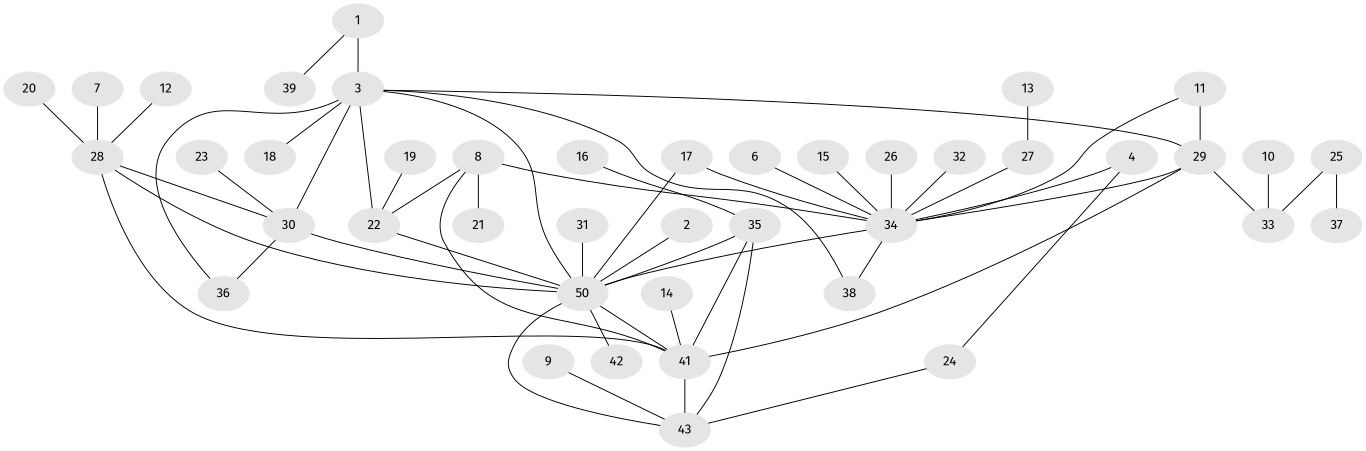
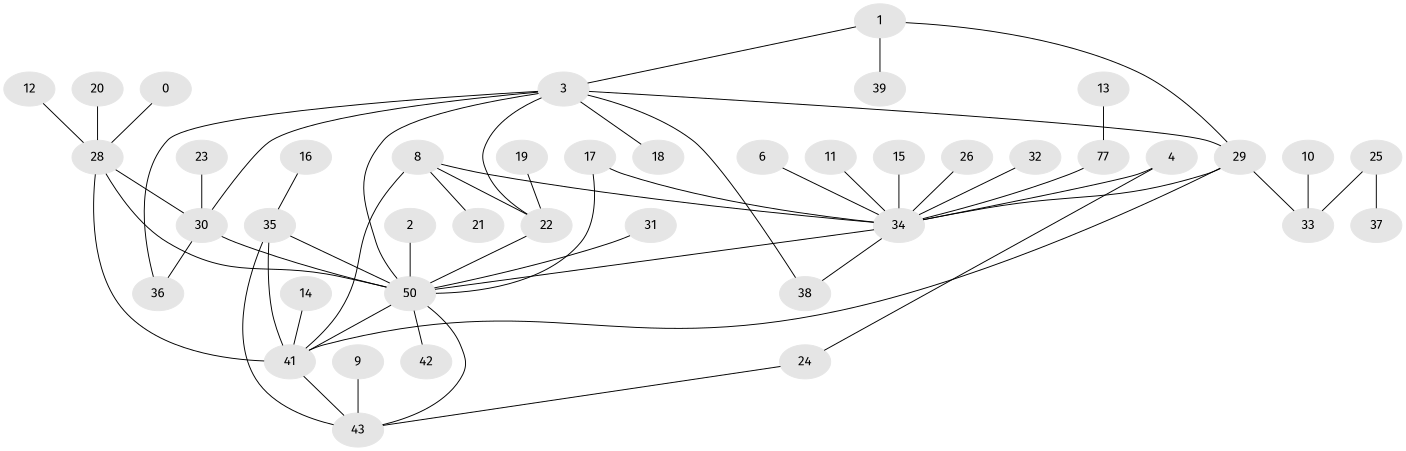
(98, 89) -> (166, 89)
(1200, 123) -> (1080, 50)
(1028, 157) -> (1104, 157)
